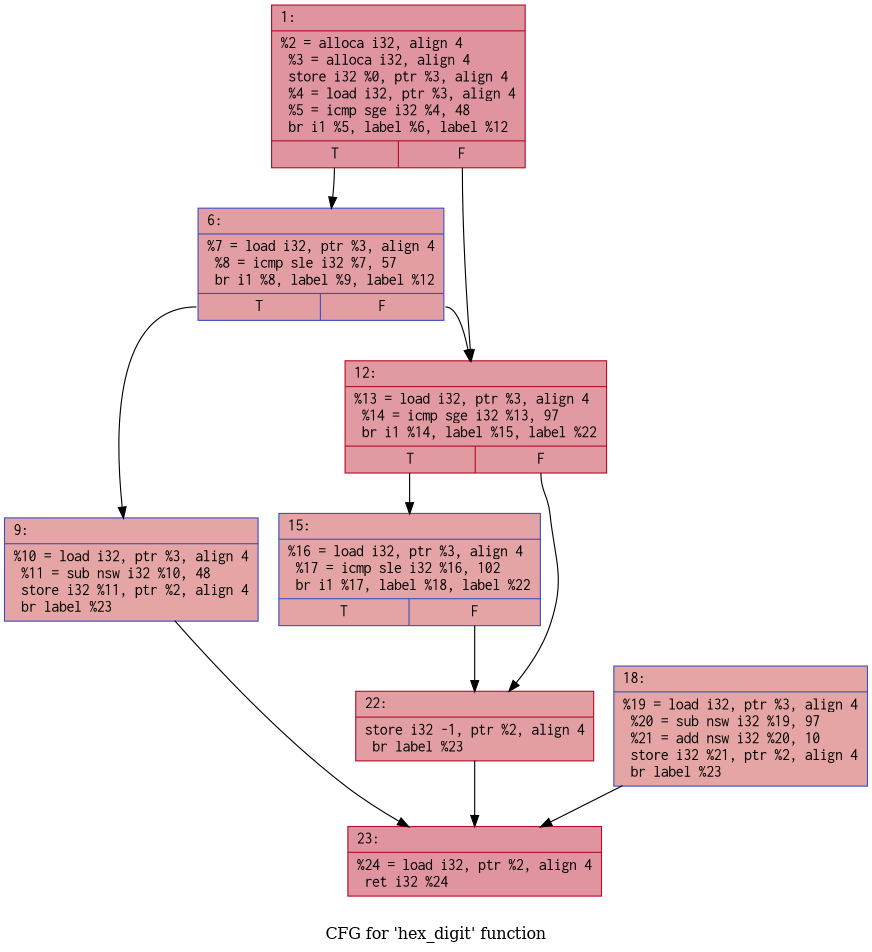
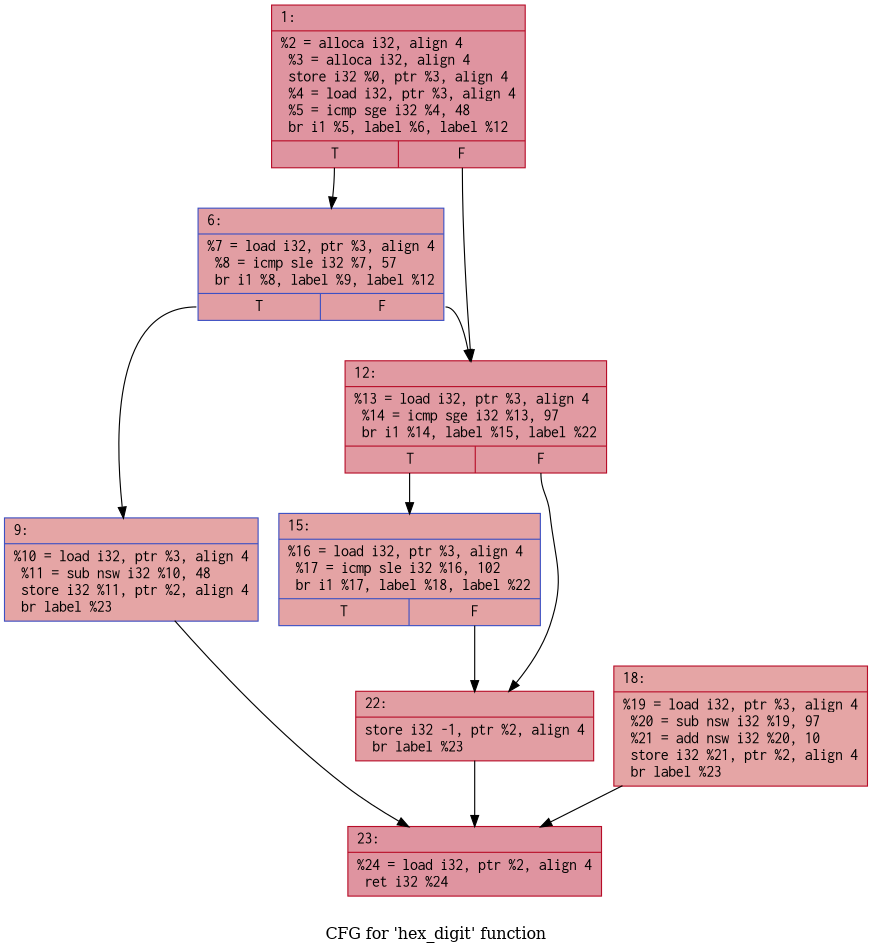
(741, 726) -> (741, 726)
